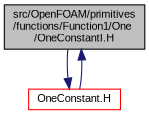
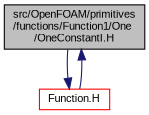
(75, 99) -> (75, 99)
